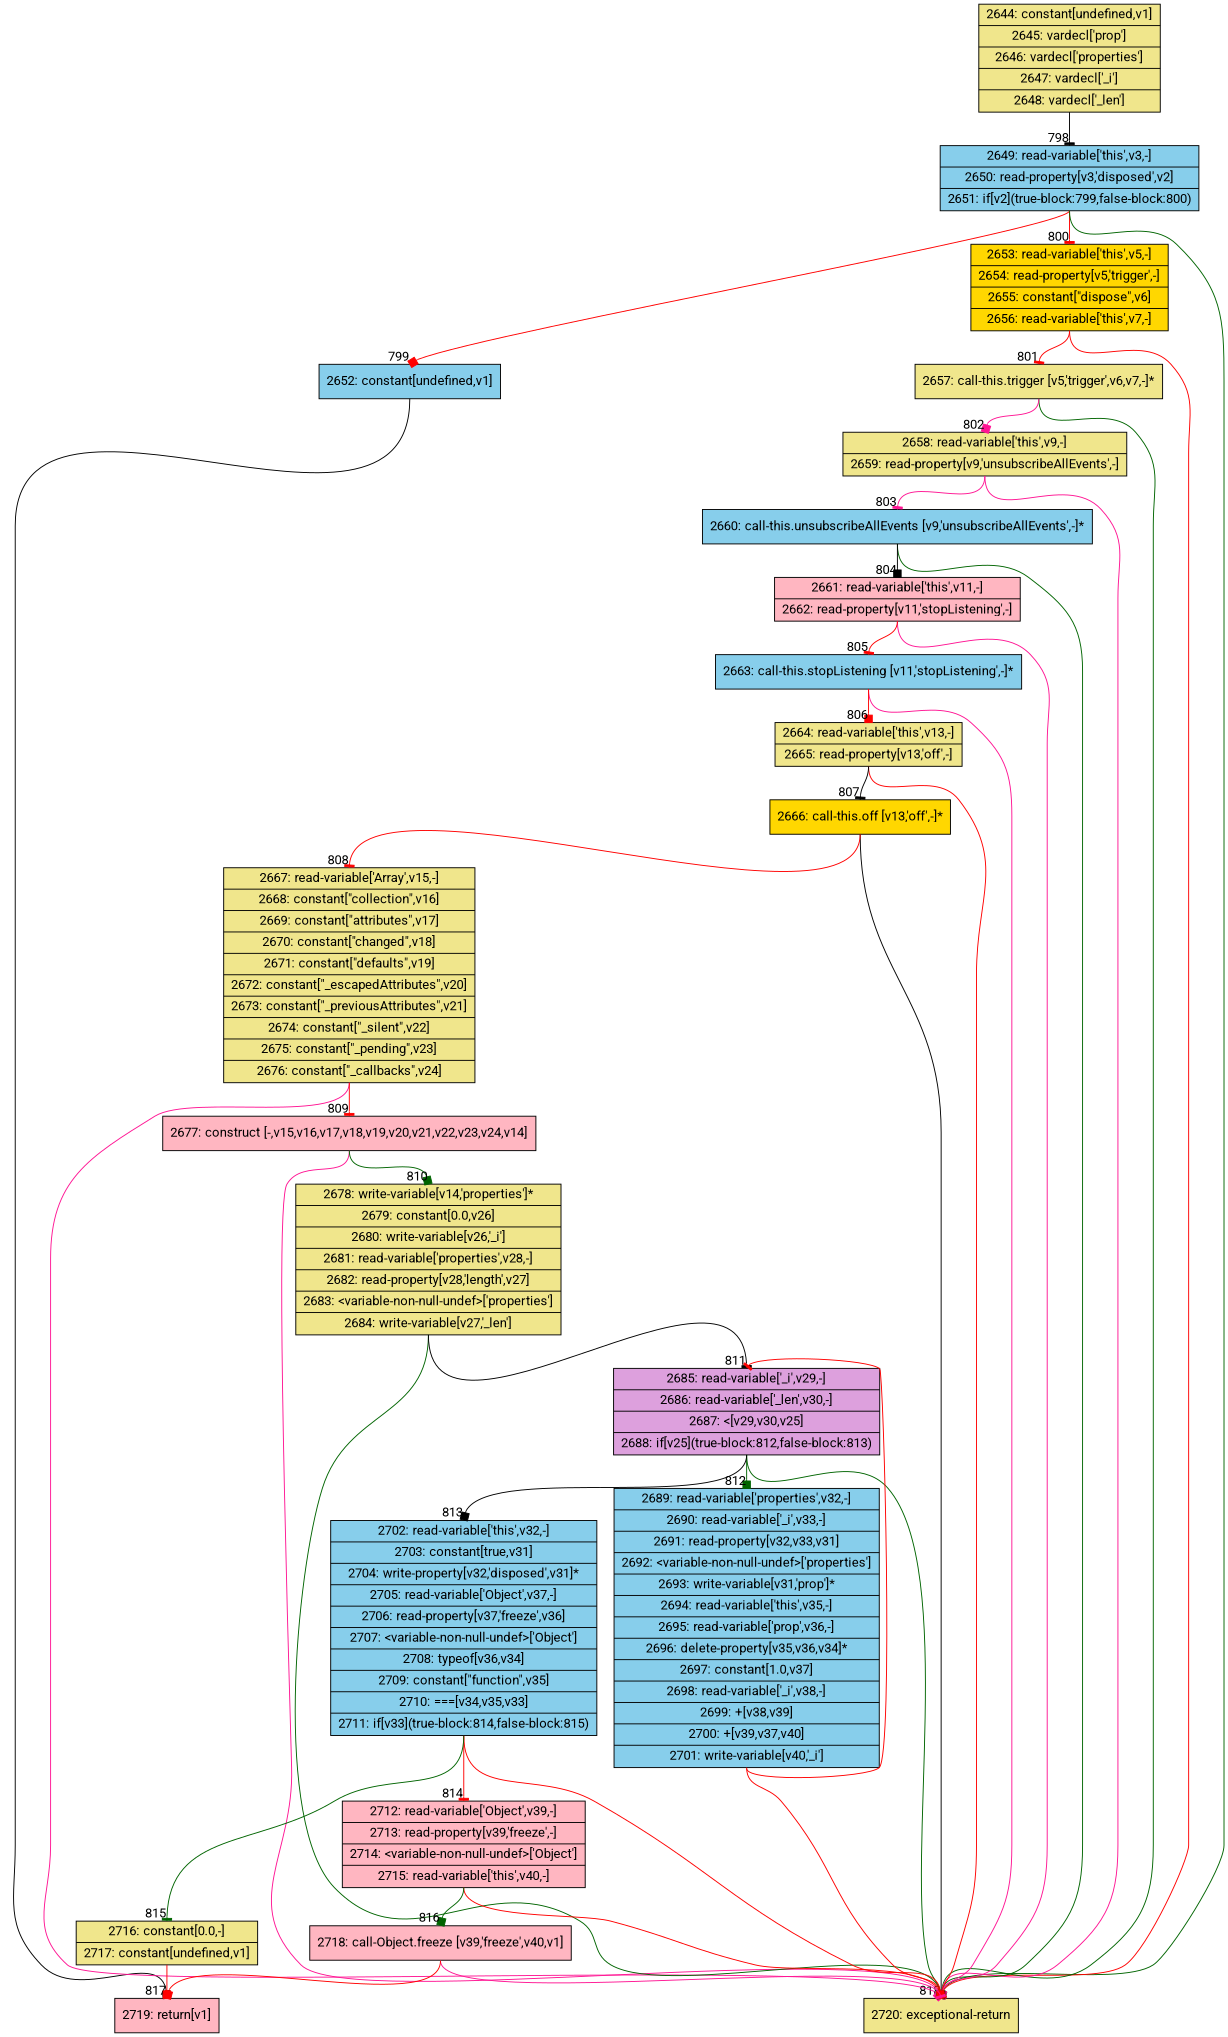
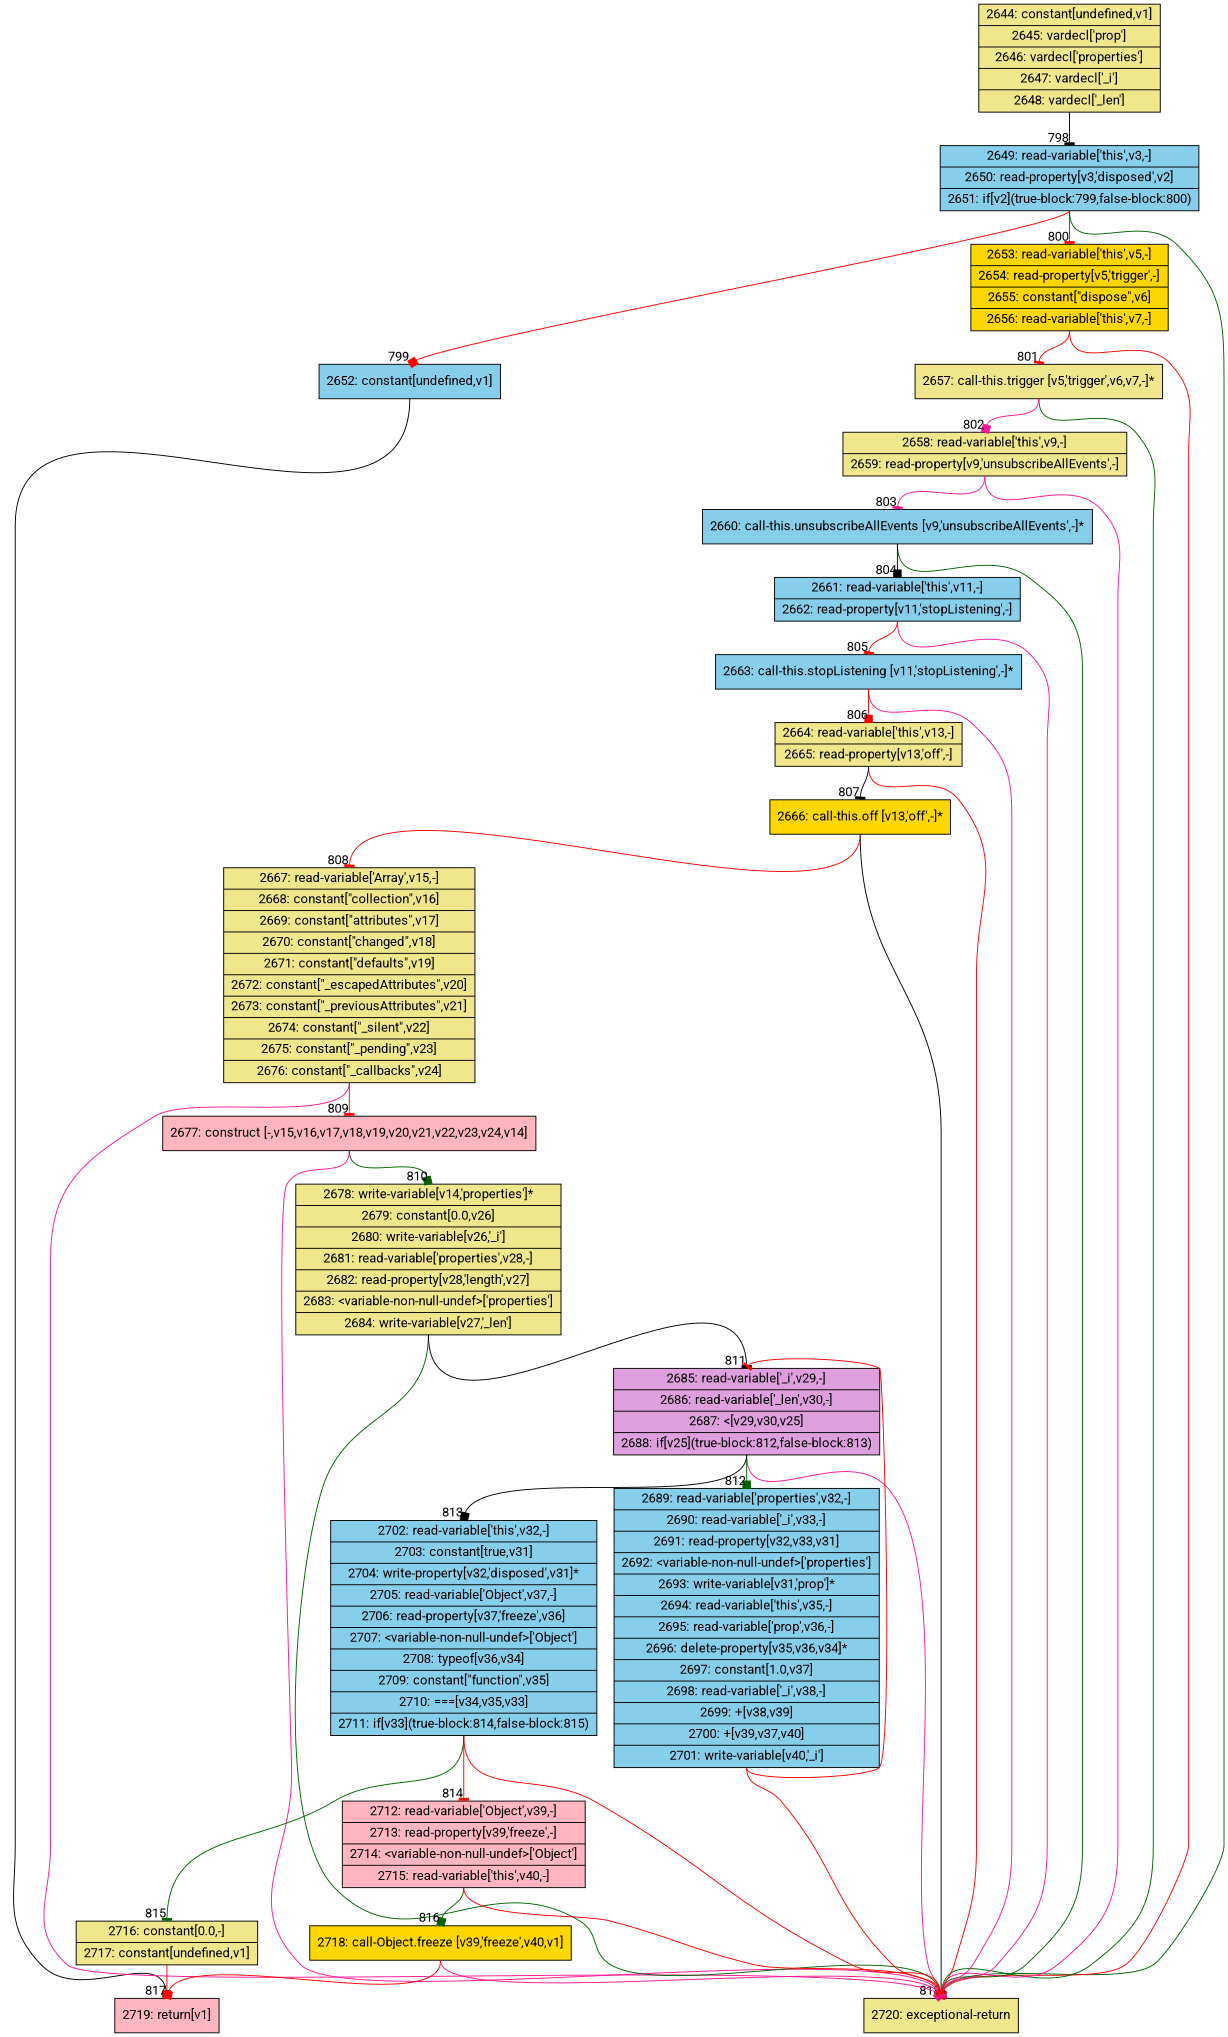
(897, 599) -> (897, 599)
(925, 1658) -> (925, 1658)
(440, 1943) -> (440, 1943)
